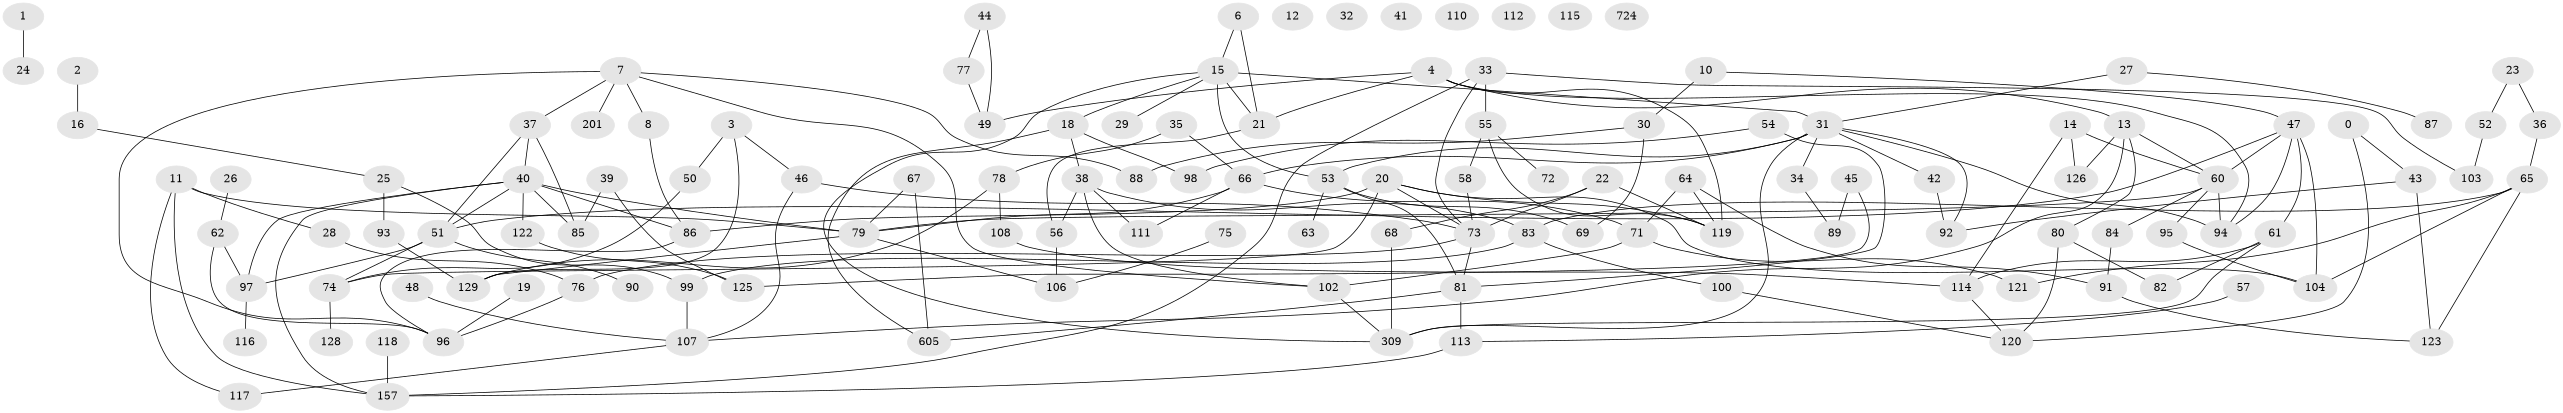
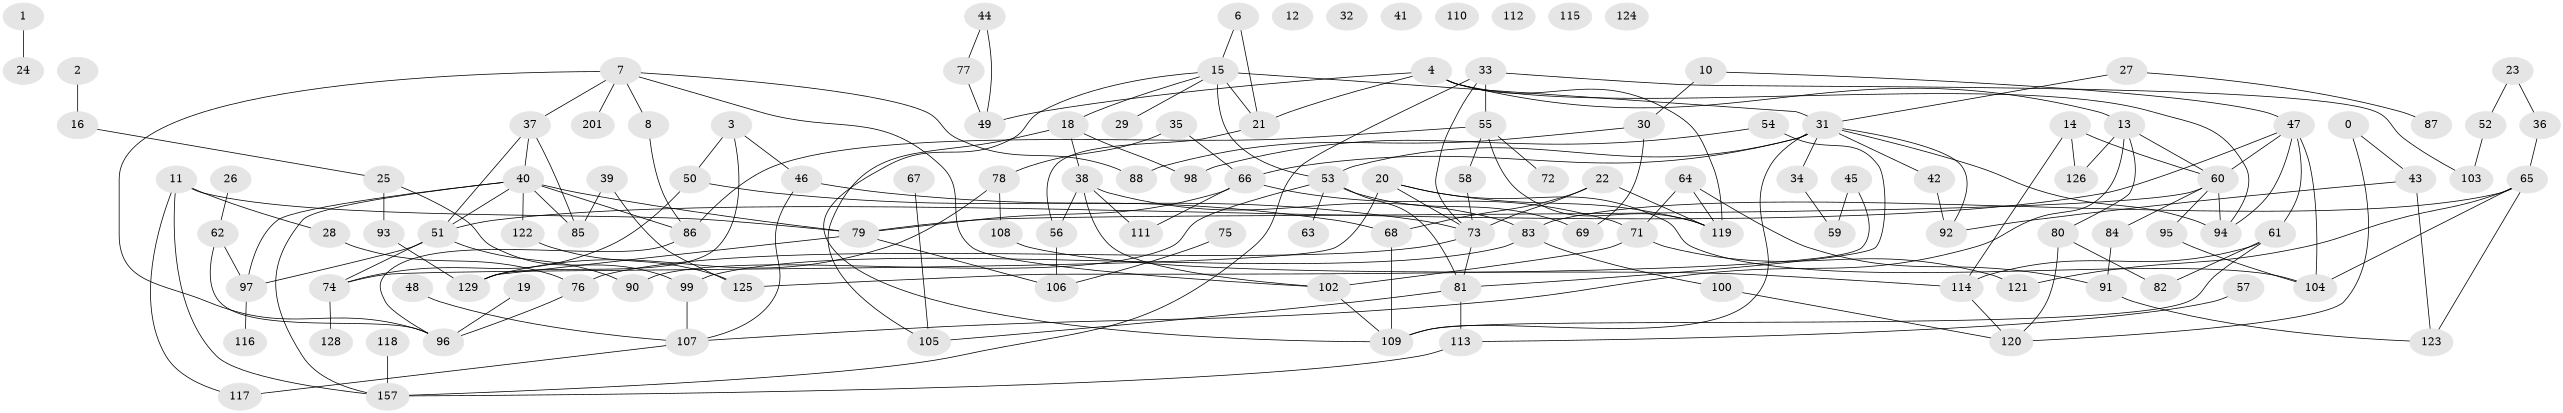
(1627, 17) -> (1627, 17)
(891, 202) -> none
none -> (942, 203)
(940, 217) -> (1052, 140)
(1835, 234) -> (1835, 234)
none -> (987, 268)
(929, 342) -> (929, 342)
(1391, 342) -> (1391, 342)
